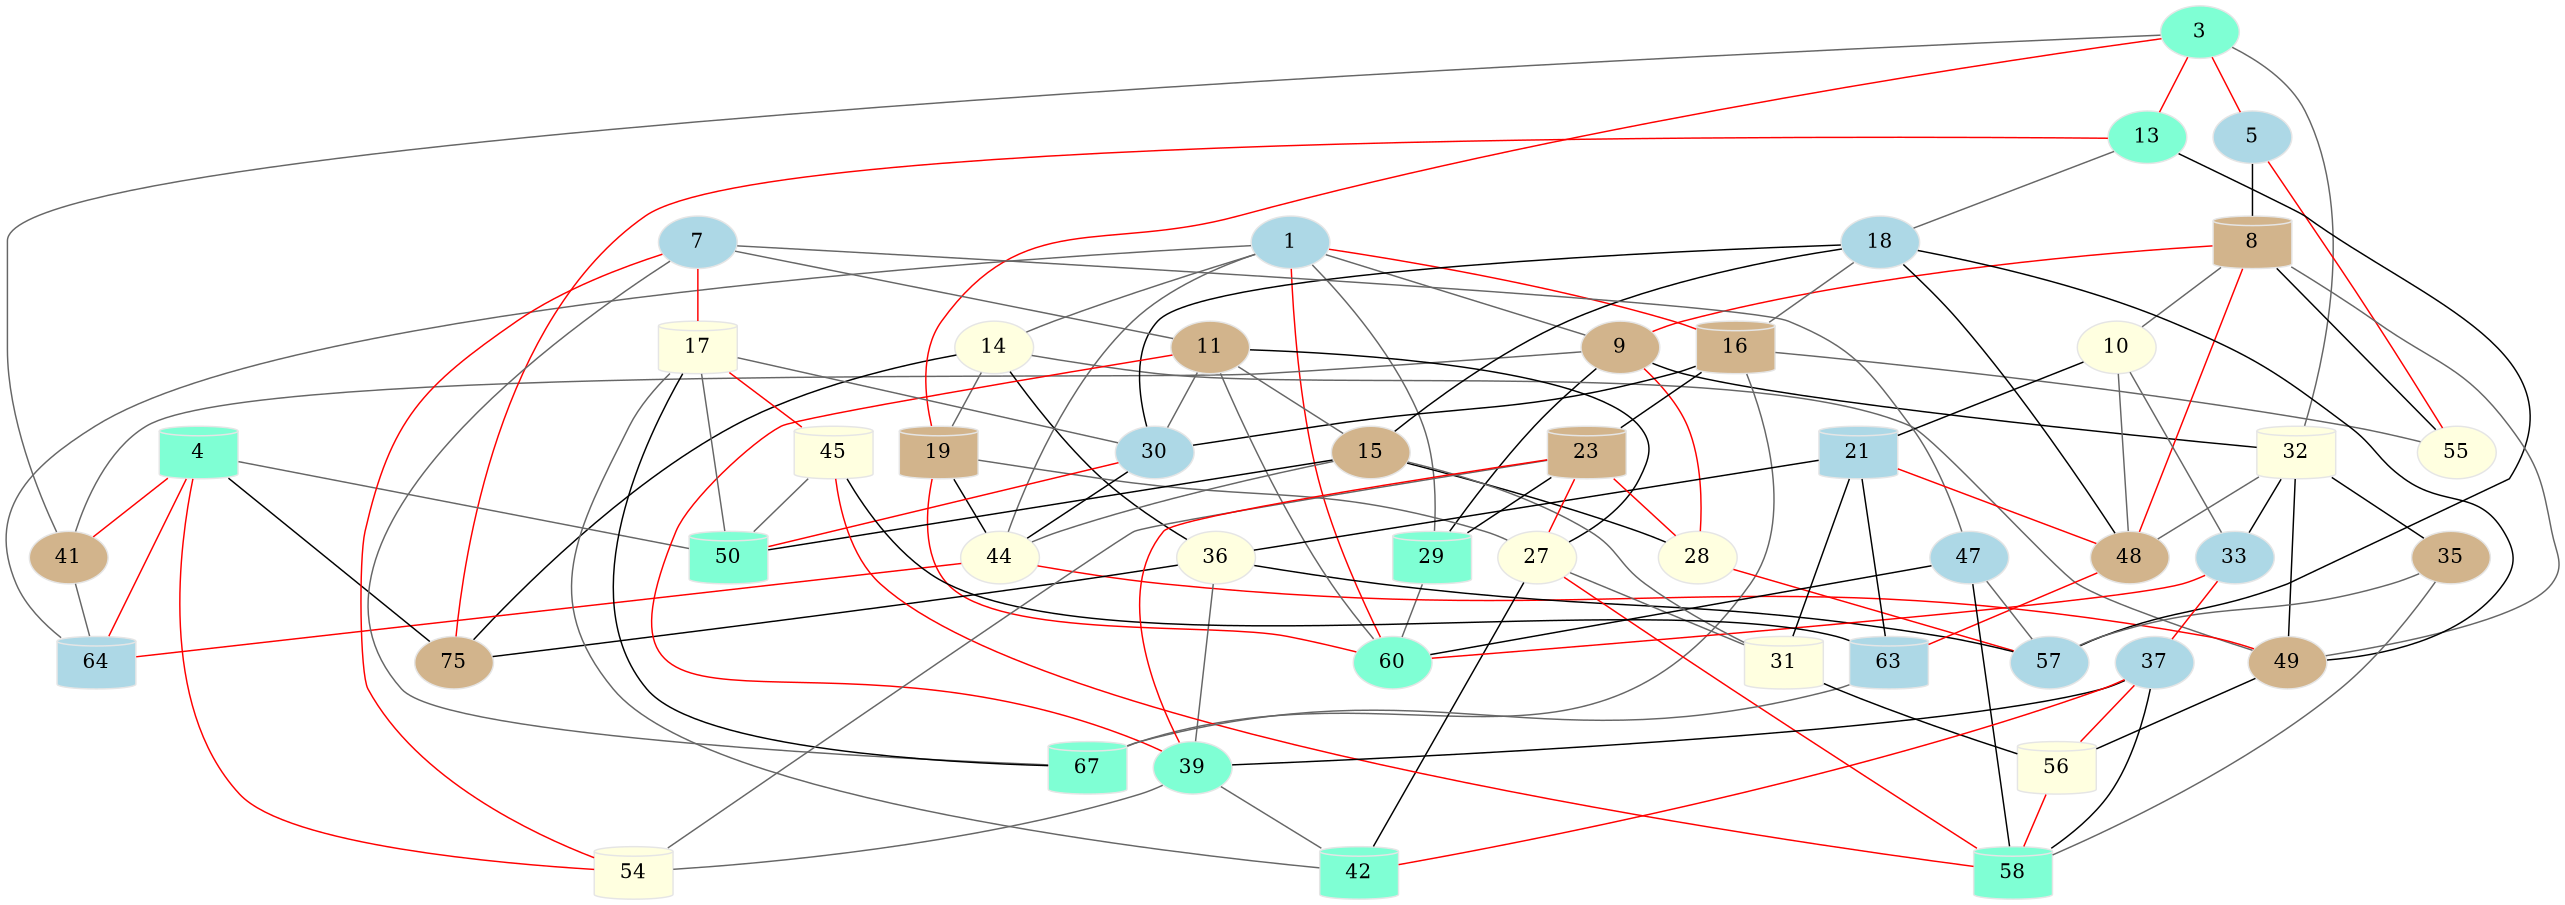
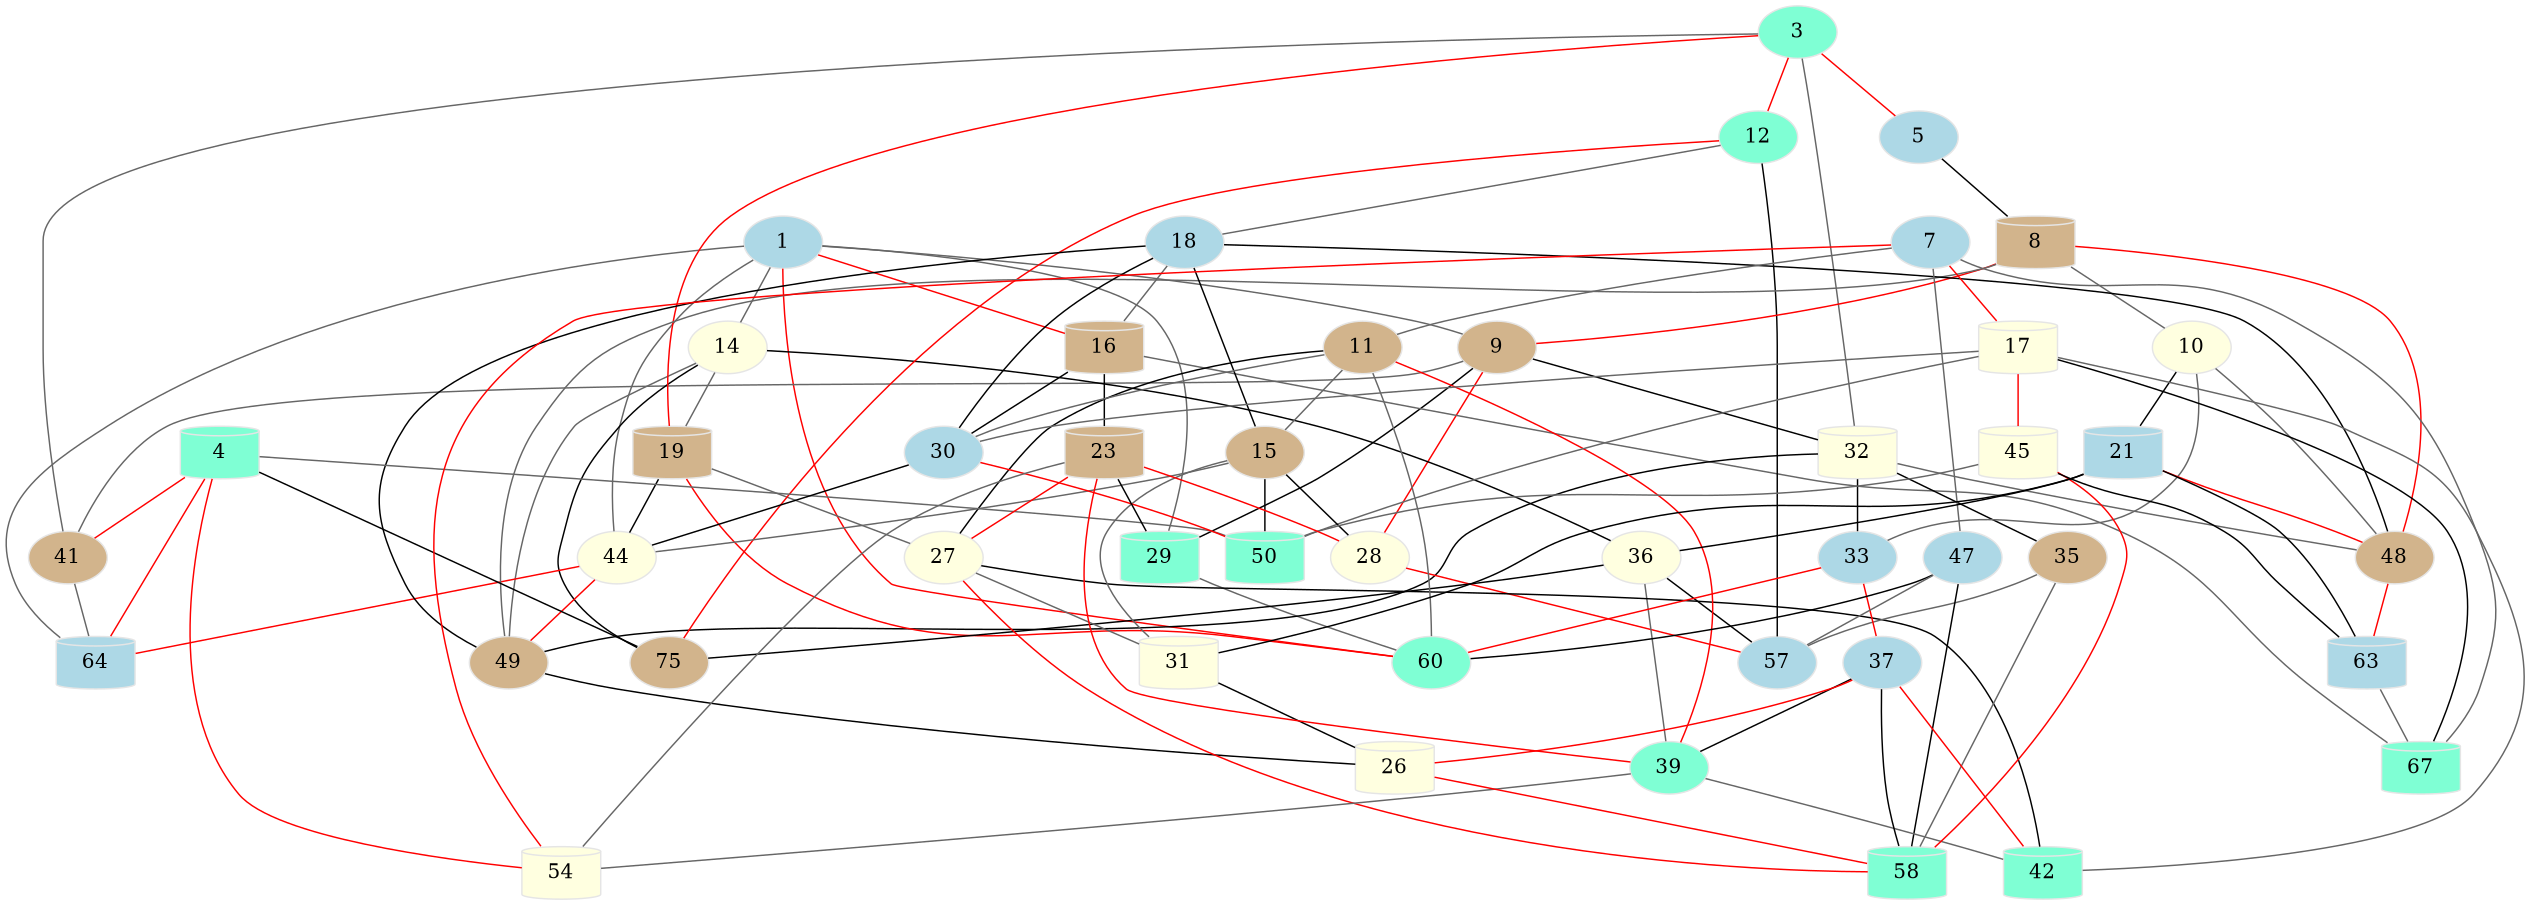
(2147, 137) -> (1758, 137)
(2457, 453) -> none
(2057, 768) -> (1395, 768)
